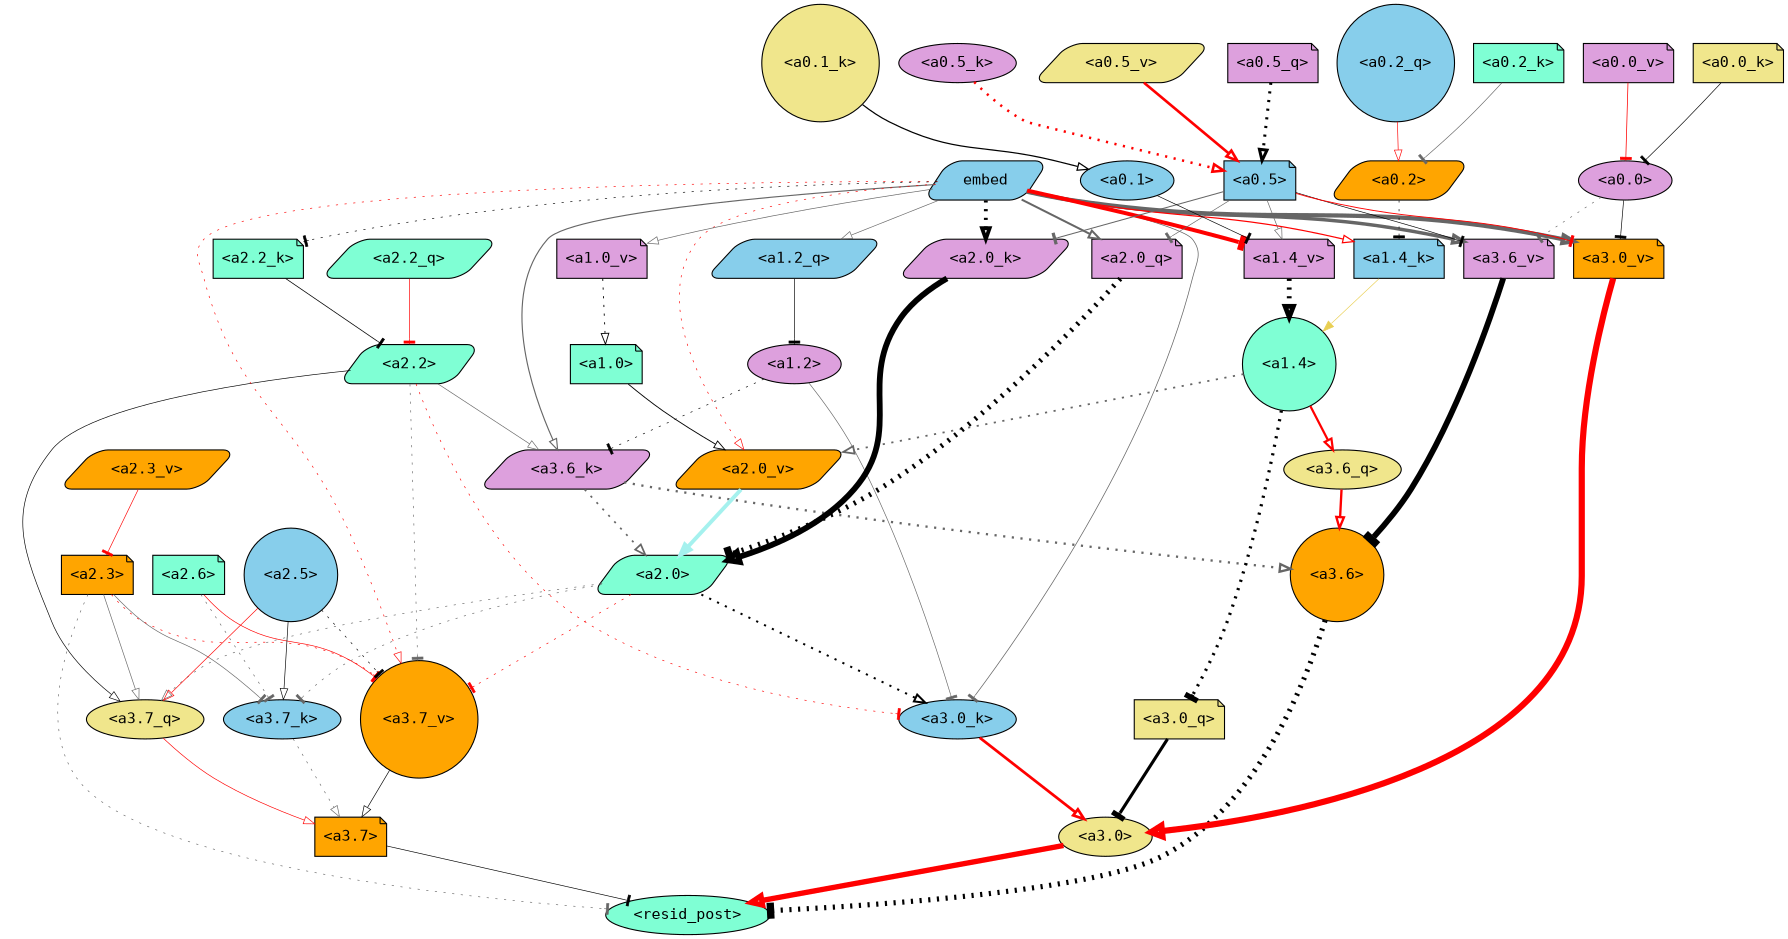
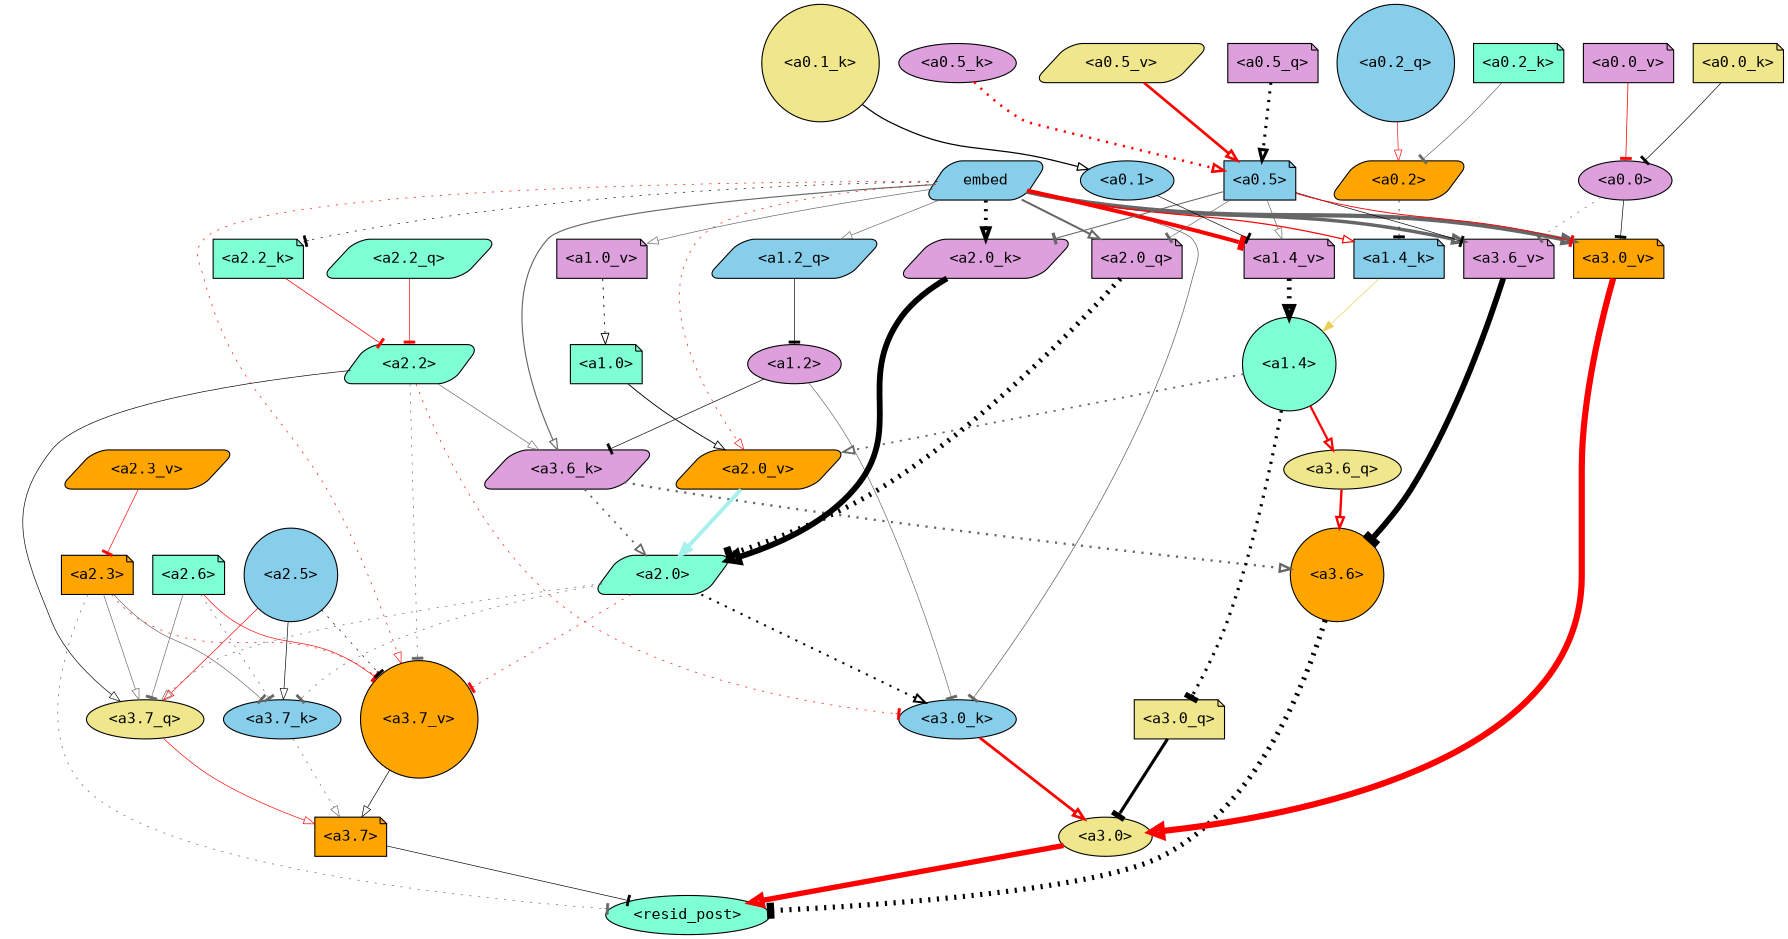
(332, 310) -> (332, 310)
(688, 413) -> (688, 413)
none -> (168, 644)
